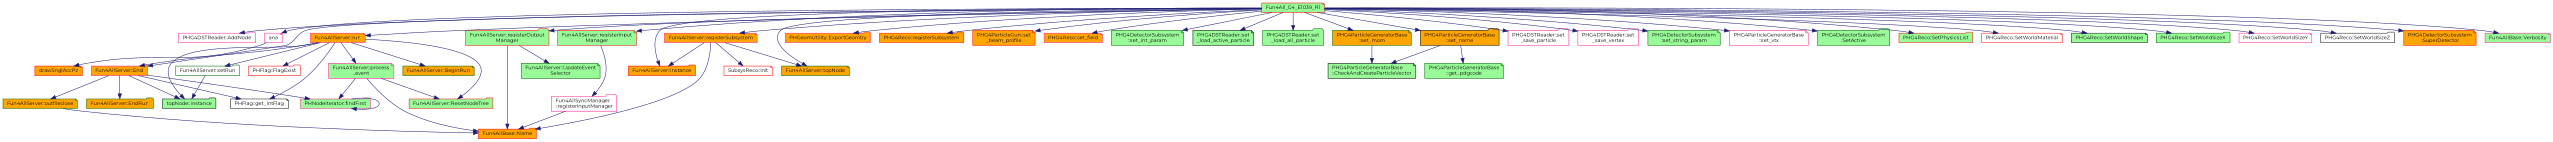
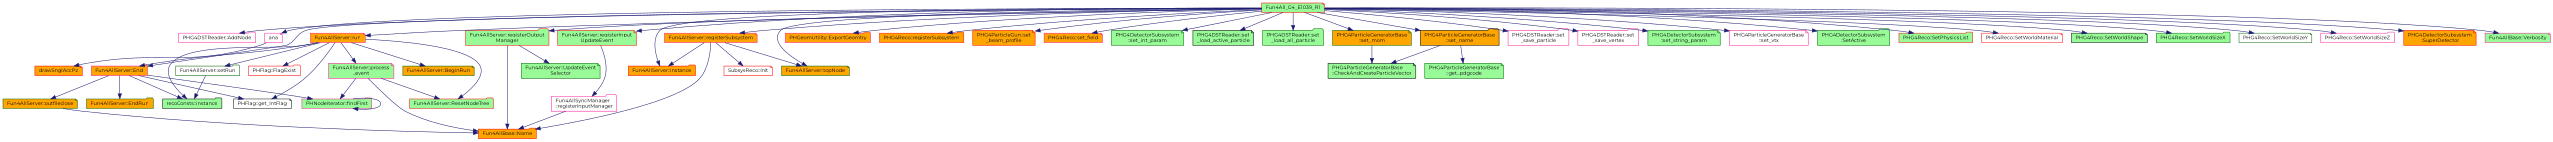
(597, 38) -> (597, 38)
(2275, 38) -> (2275, 38)
(2358, 38) -> (2358, 38)
(189, 104) -> (192, 104)
